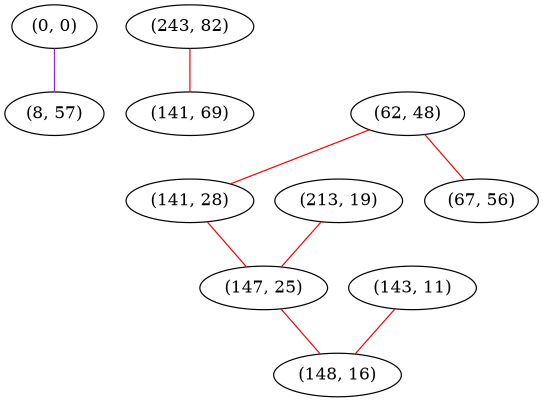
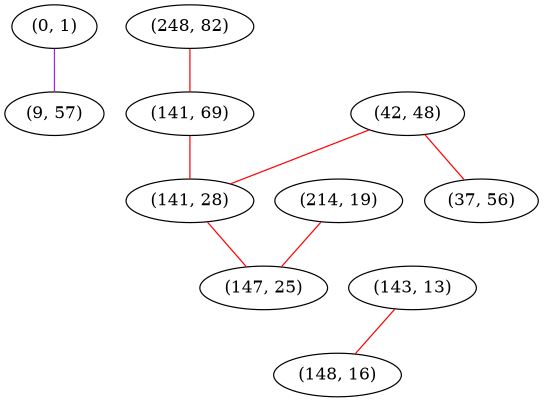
(54, 27) -> (54, 27)
(190, 27) -> (190, 27)
(54, 114) -> (54, 114)
(408, 114) -> (408, 114)
none -> (190, 157)
(339, 201) -> (339, 201)
(481, 201) -> (481, 201)
(413, 288) -> (413, 288)
(301, 332) -> none
